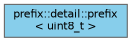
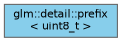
(66, 21) -> (61, 21)
